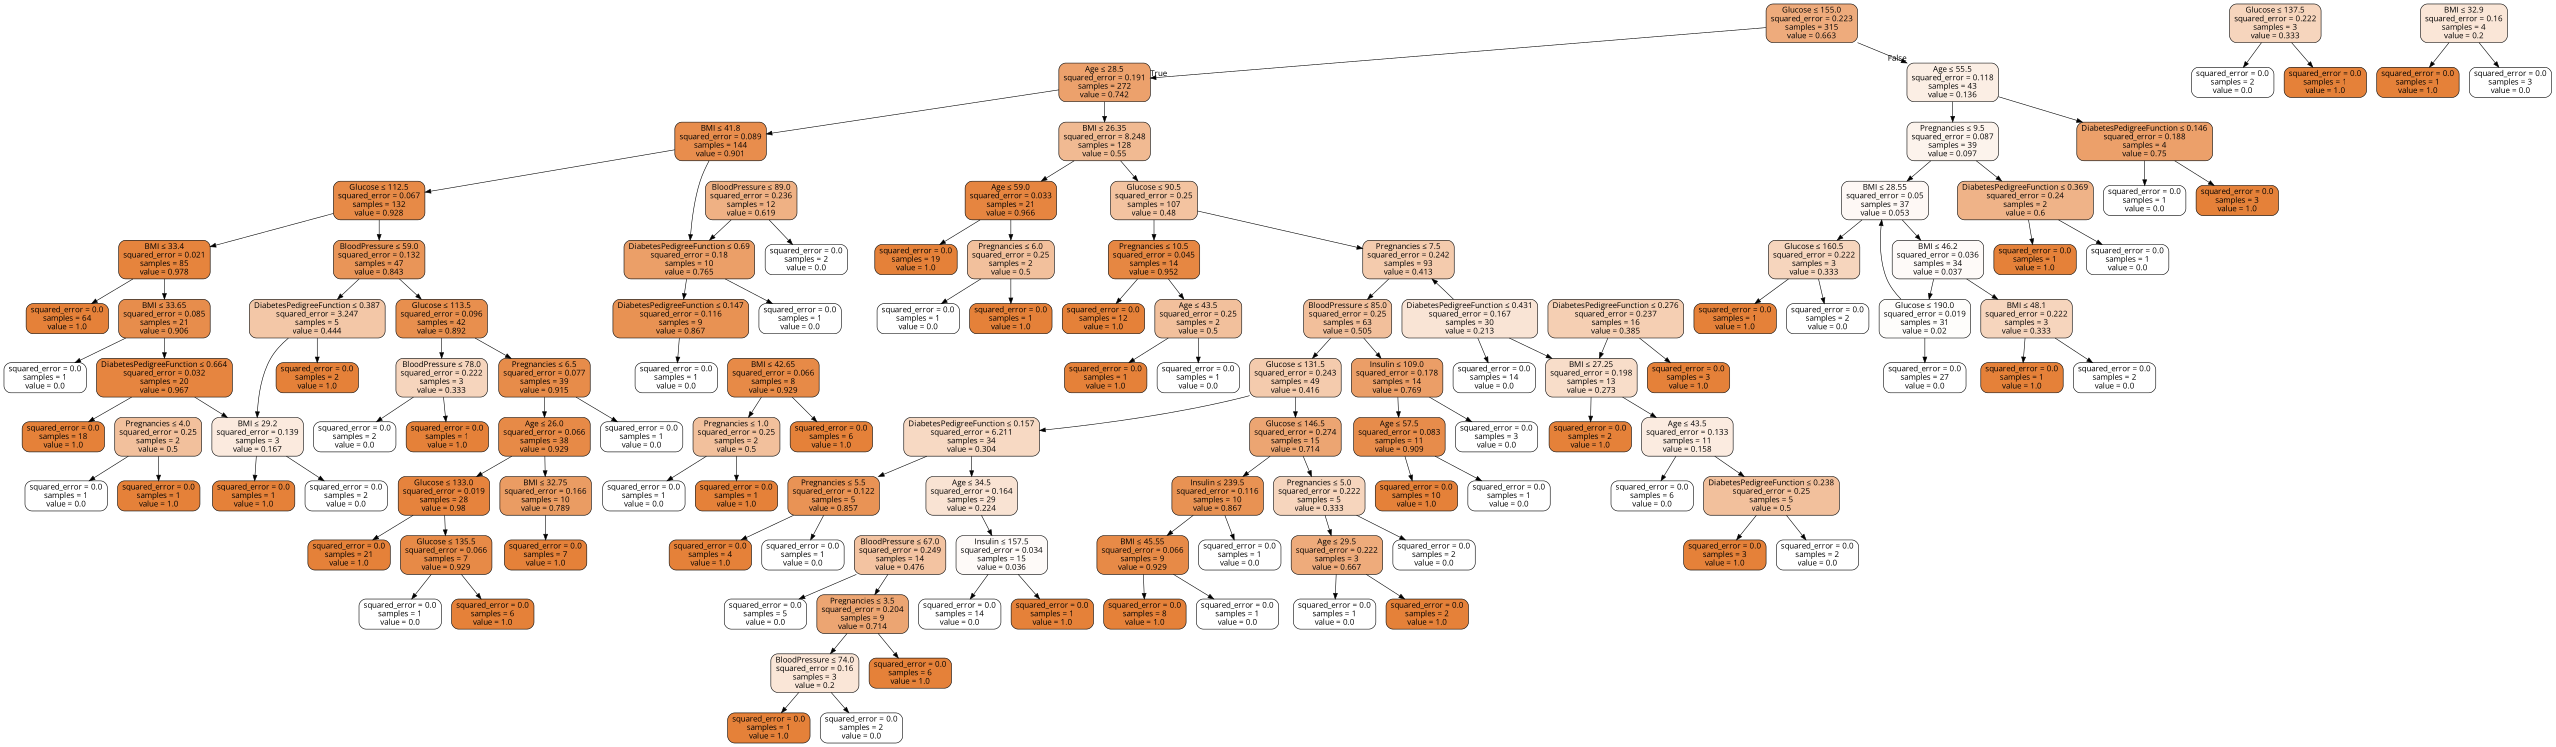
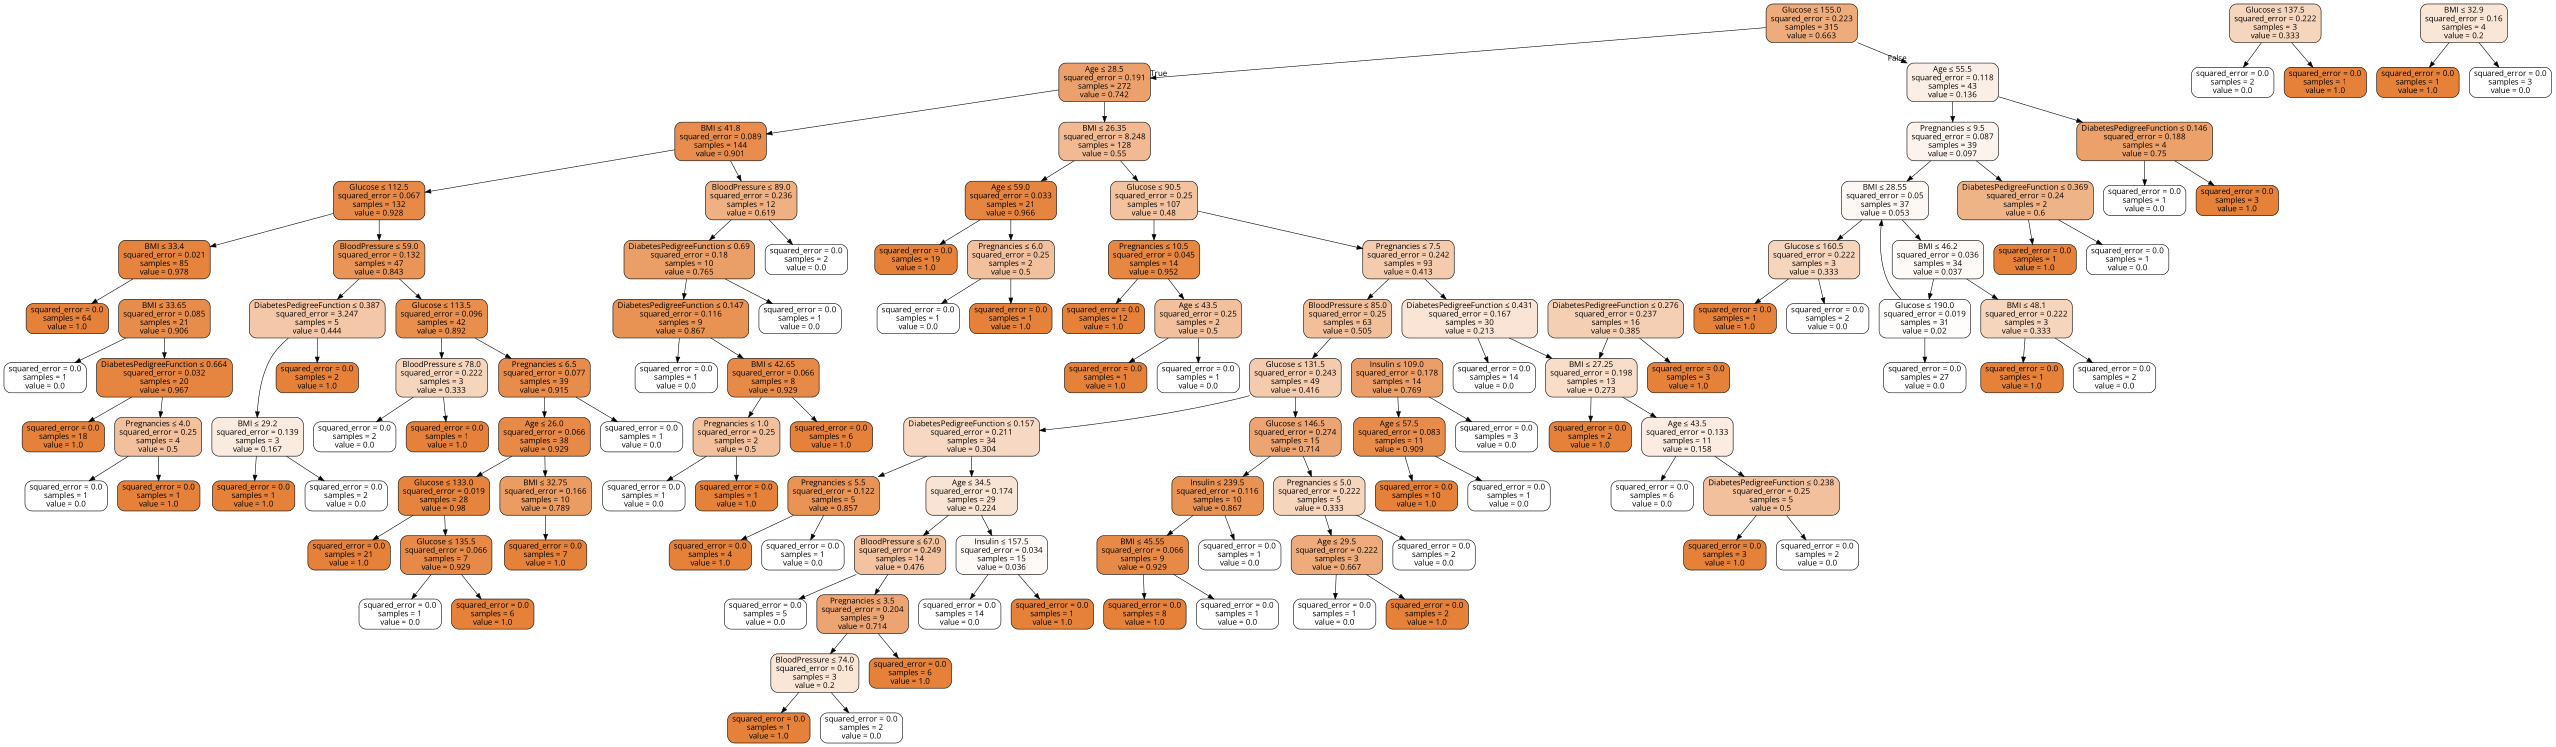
(696, 197) -> (735, 168)
(164, 286) -> none
(1445, 291) -> (1433, 287)
(1371, 346) -> none
none -> (725, 347)
(209, 406) -> (162, 404)
(972, 432) -> (972, 432)
(158, 441) -> (158, 441)
(972, 491) -> (972, 491)
none -> (938, 524)
